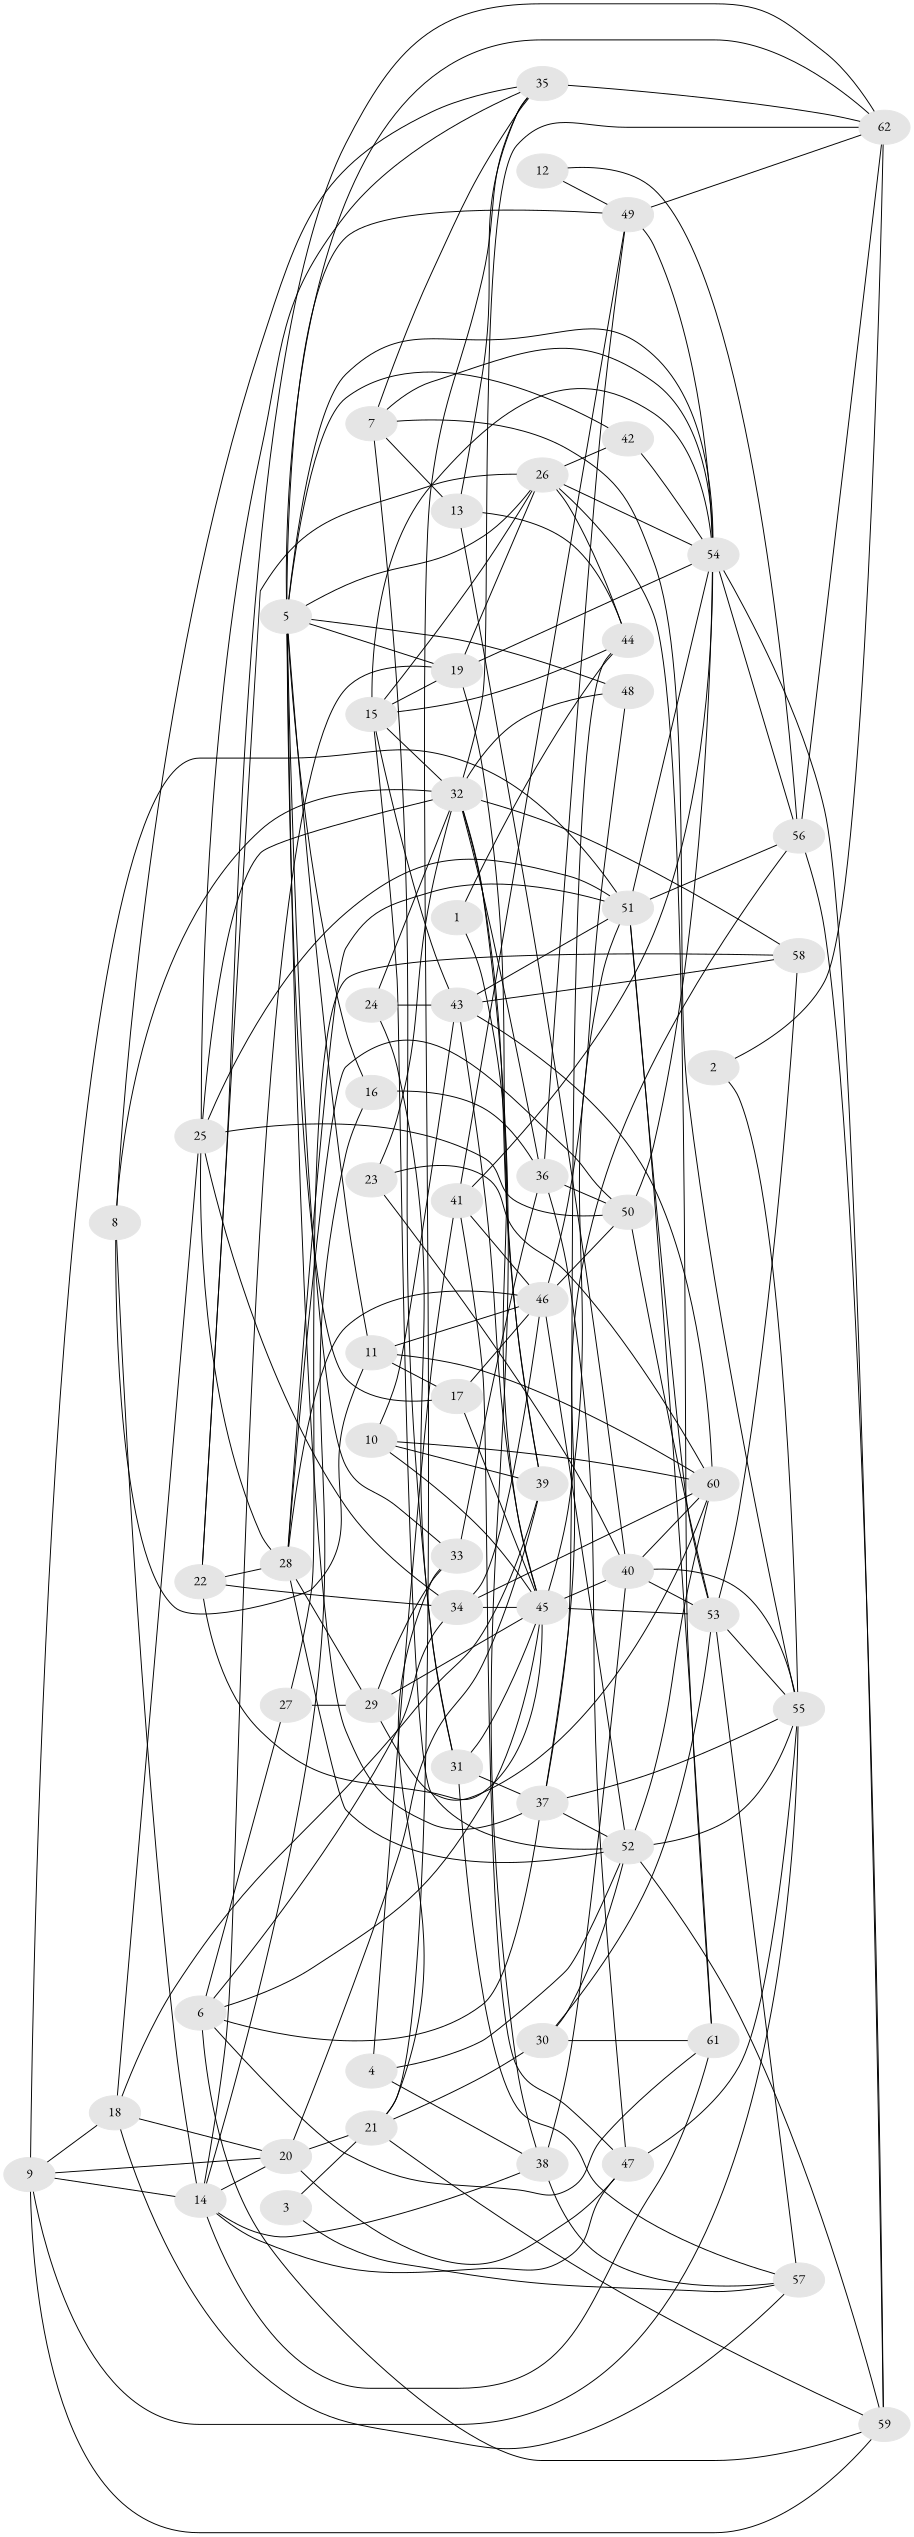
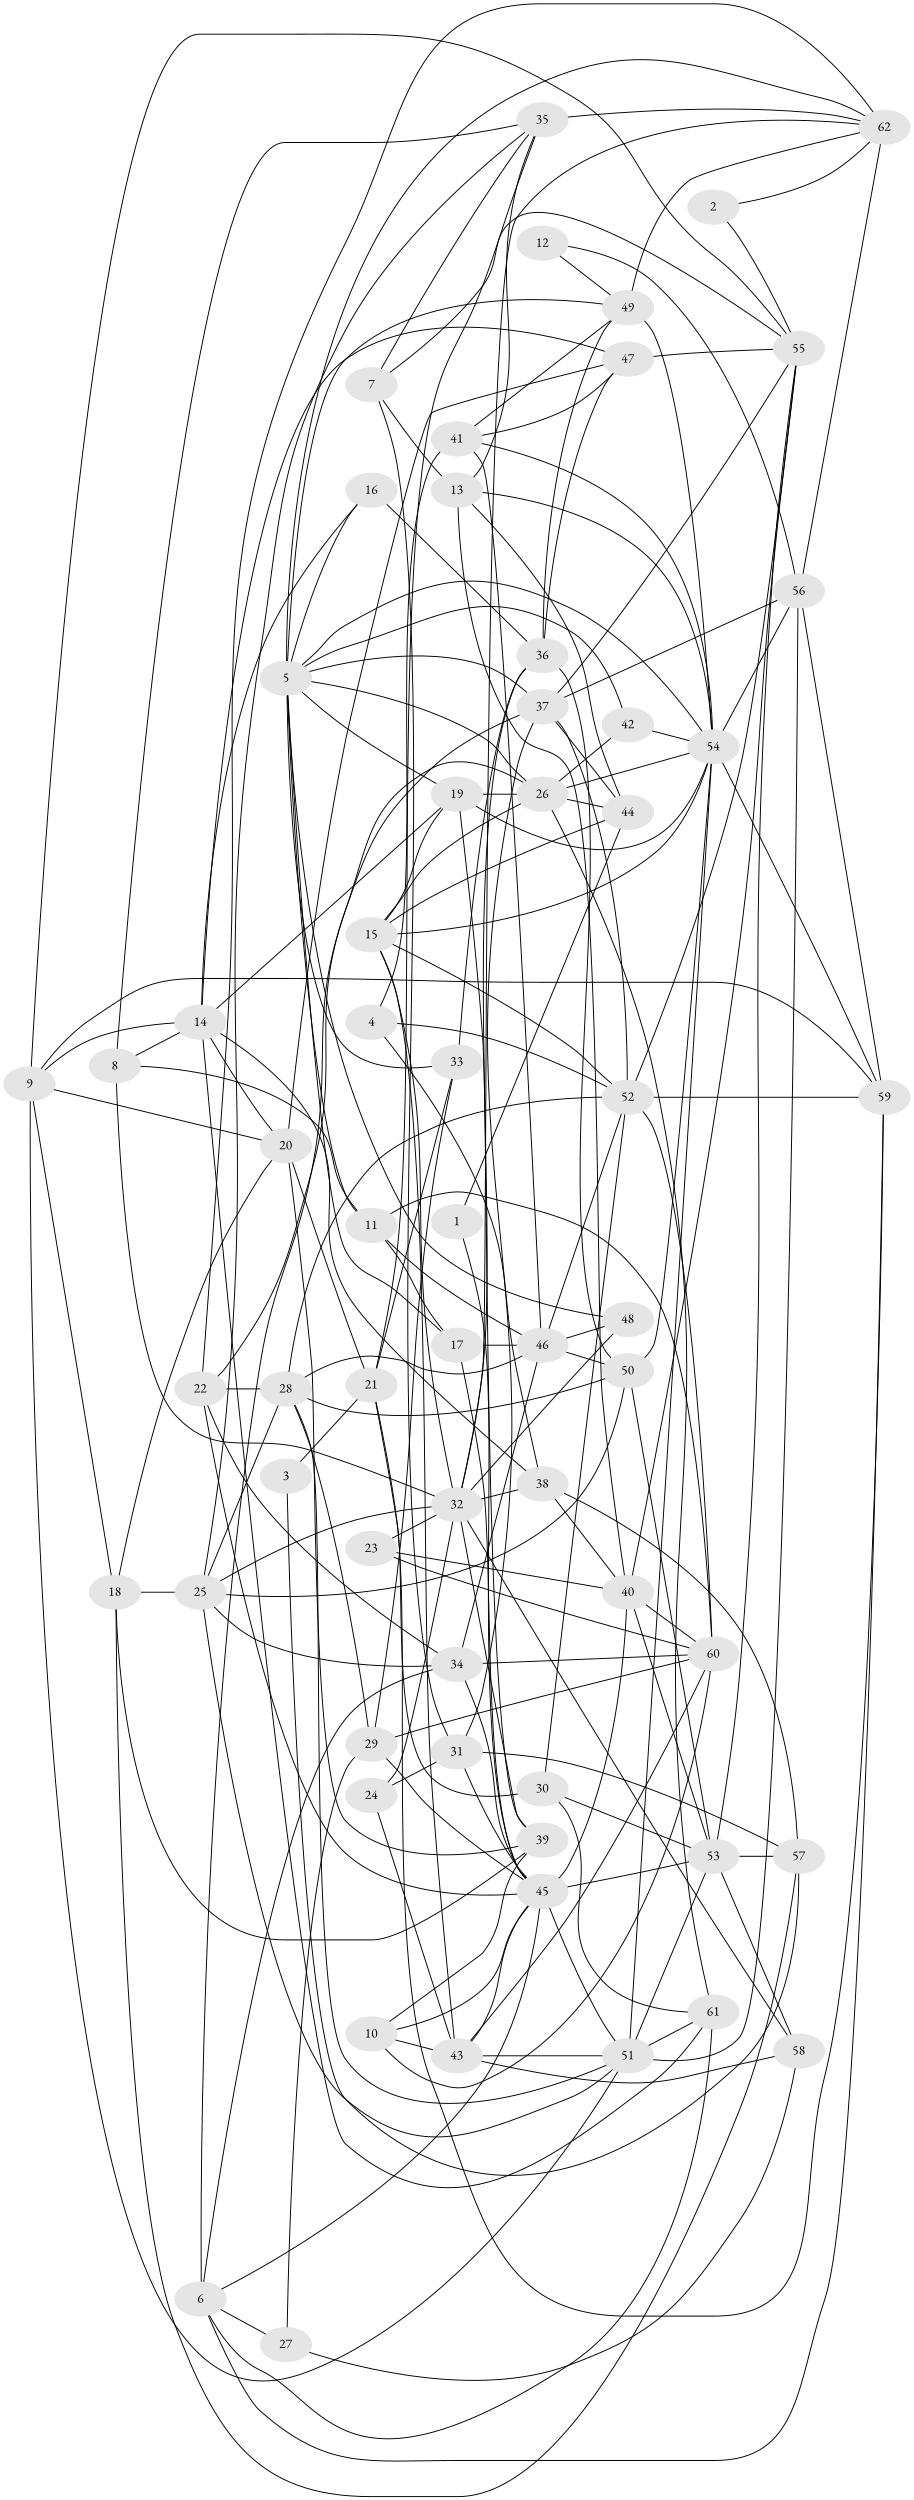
(592, 352) -> (651, 560)
